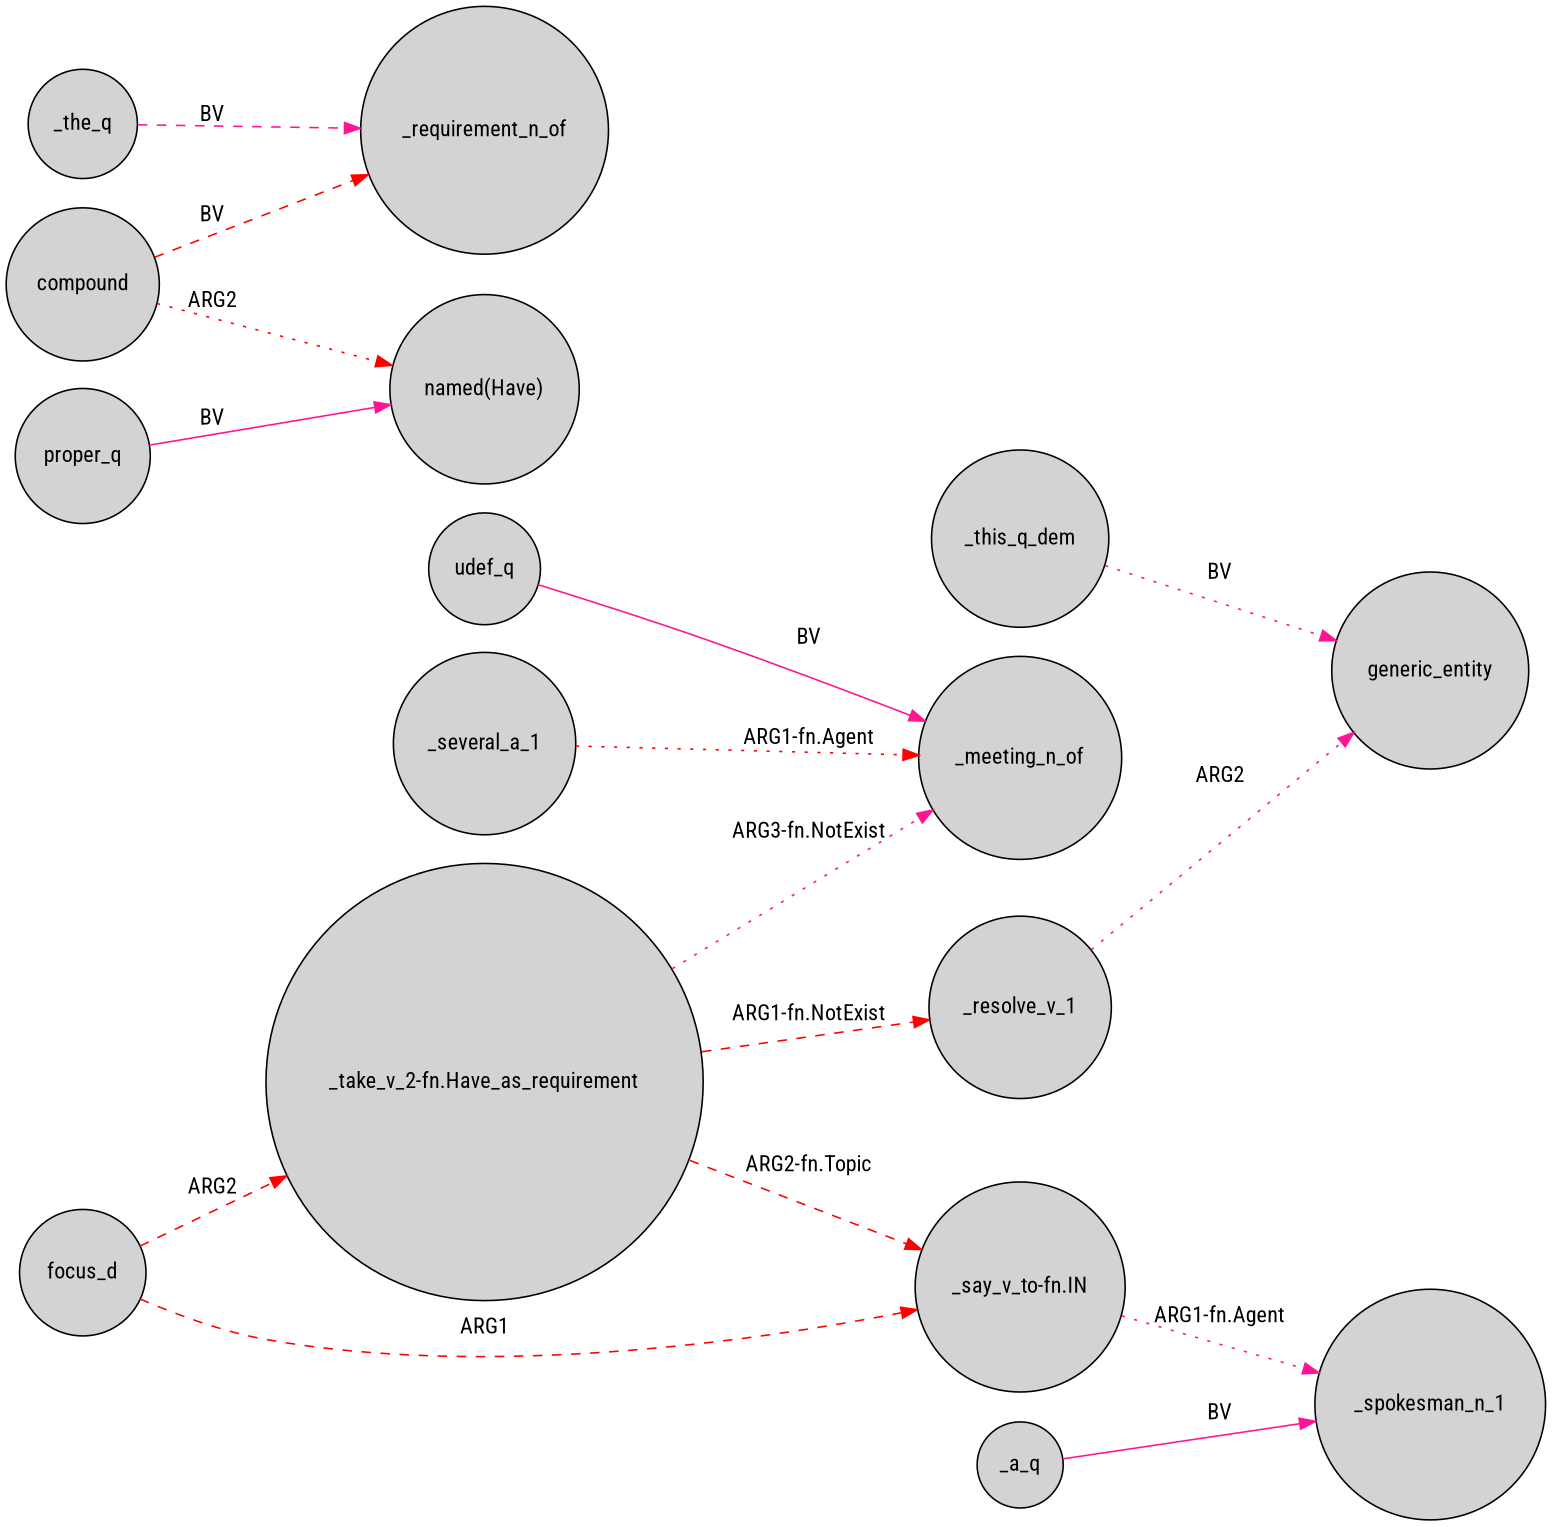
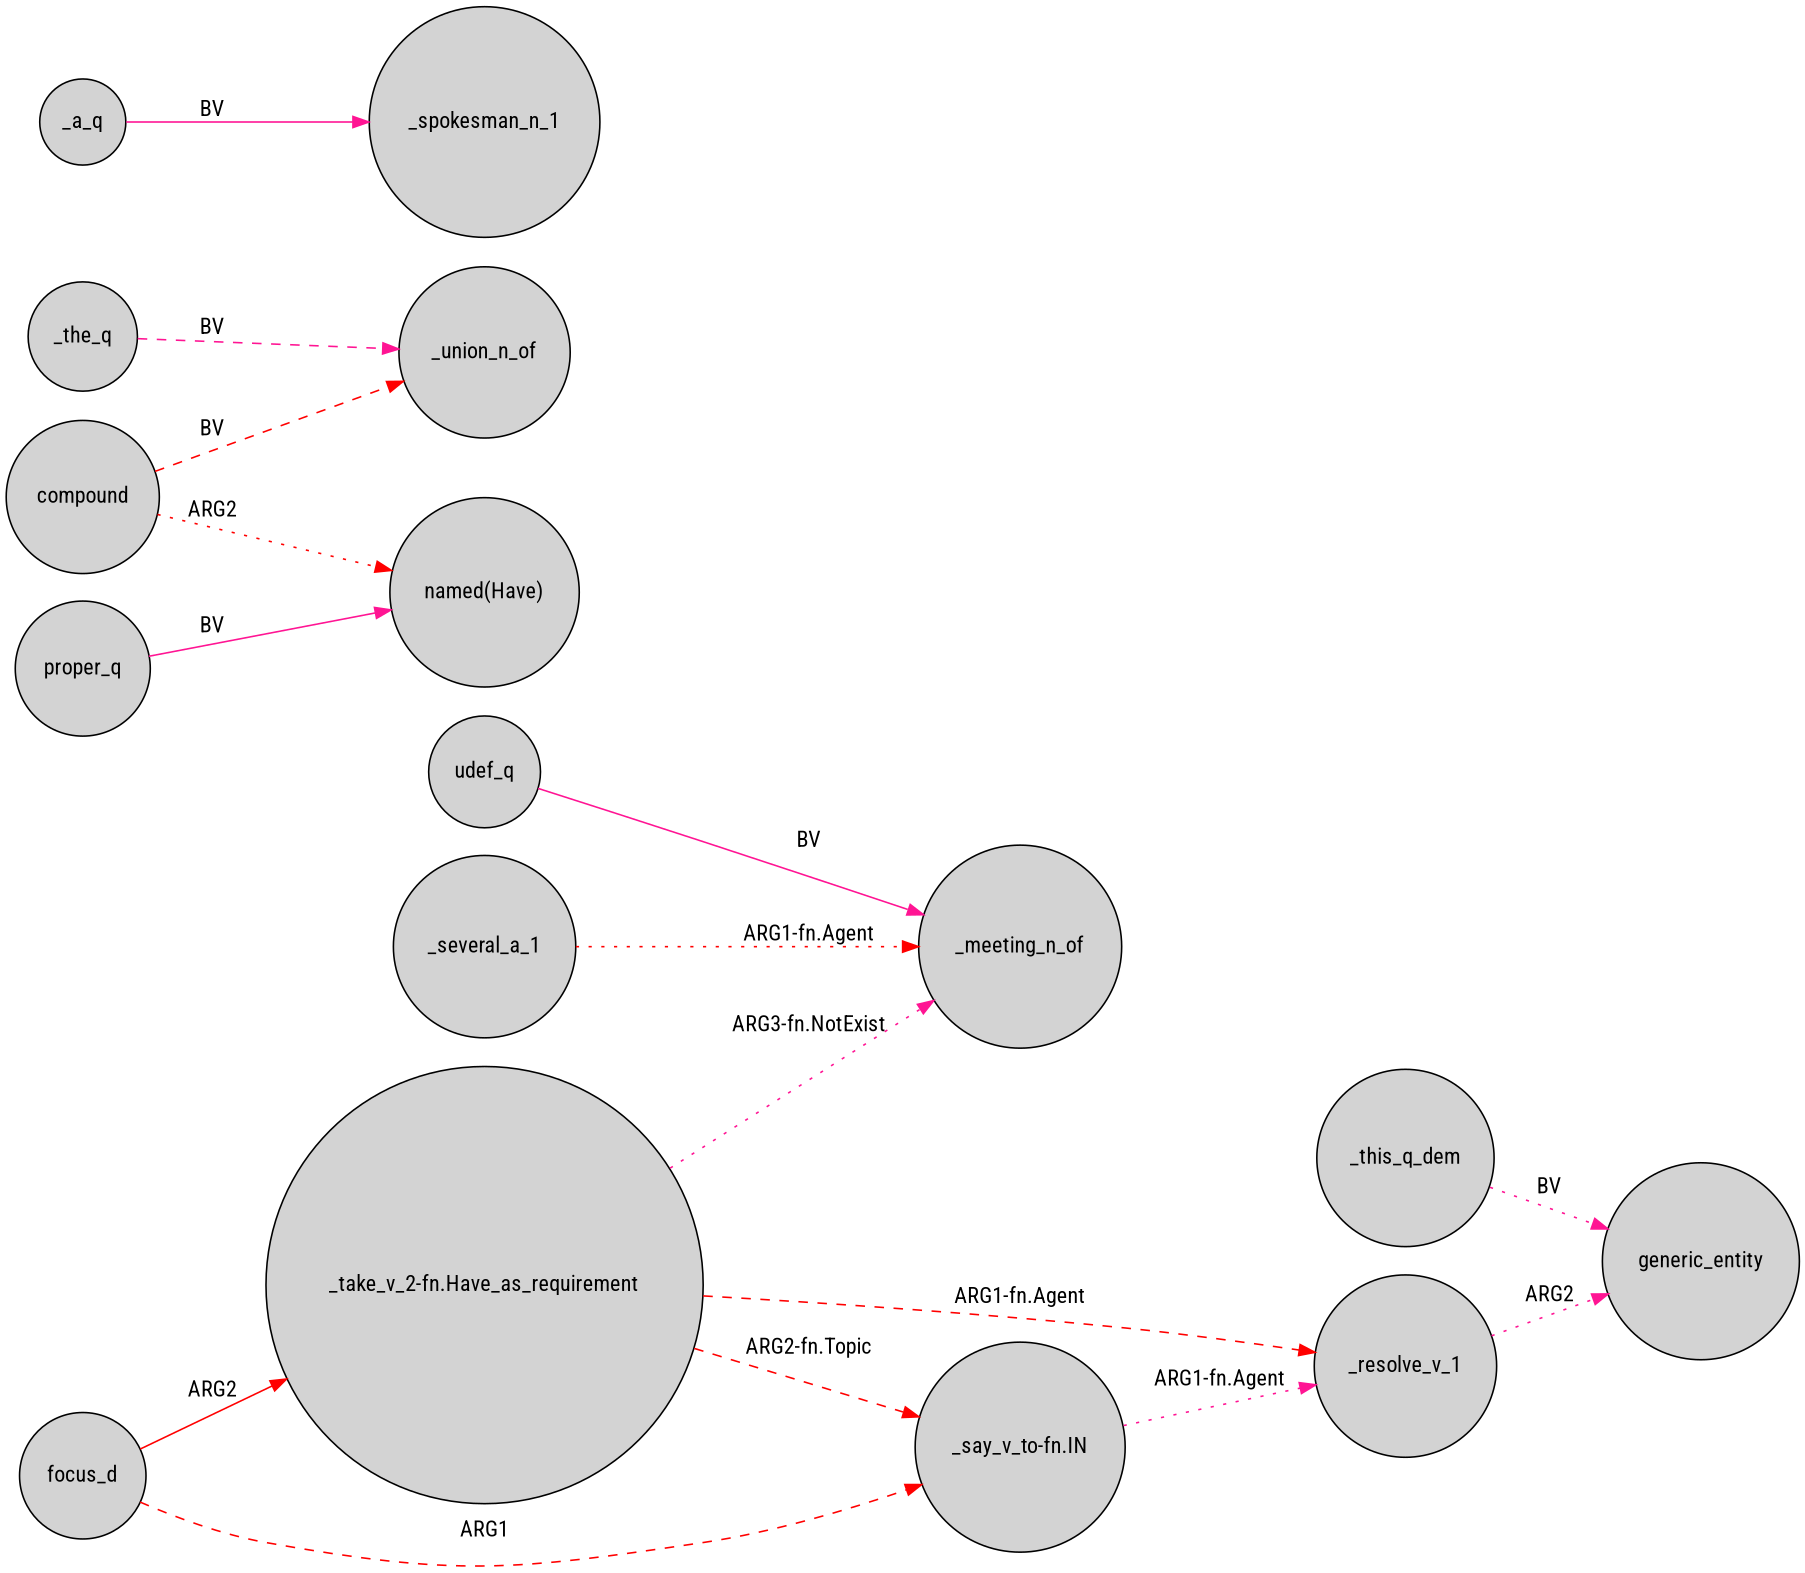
(485, 130) -> (485, 352)
(809, 1015) -> (1020, 1297)
(206, 1214) -> (206, 1417)
(1213, 1342) -> (1212, 1407)
